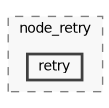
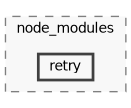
(55, 29) -> (66, 29)
